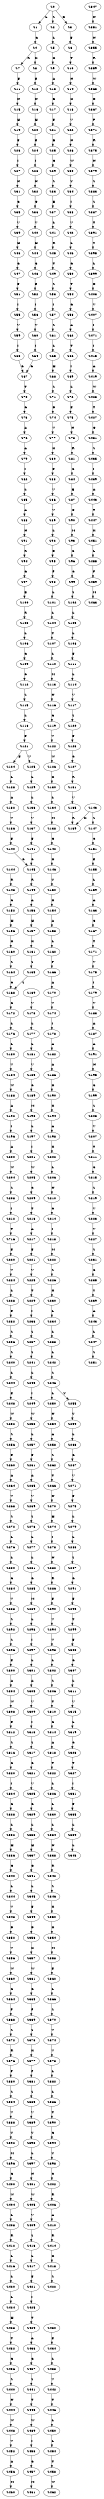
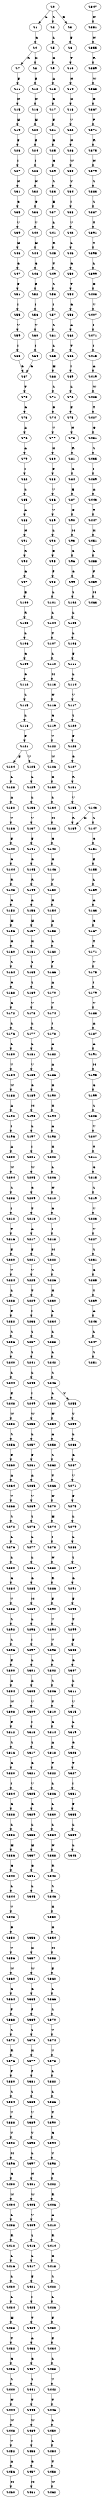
(20, 858) -> (11, 858)
(22, 982) -> (31, 981)
(95, 1065) -> (95, 1065)
(11, 1239) -> (11, 1239)
(31, 1917) -> none
none -> (52, 2308)
